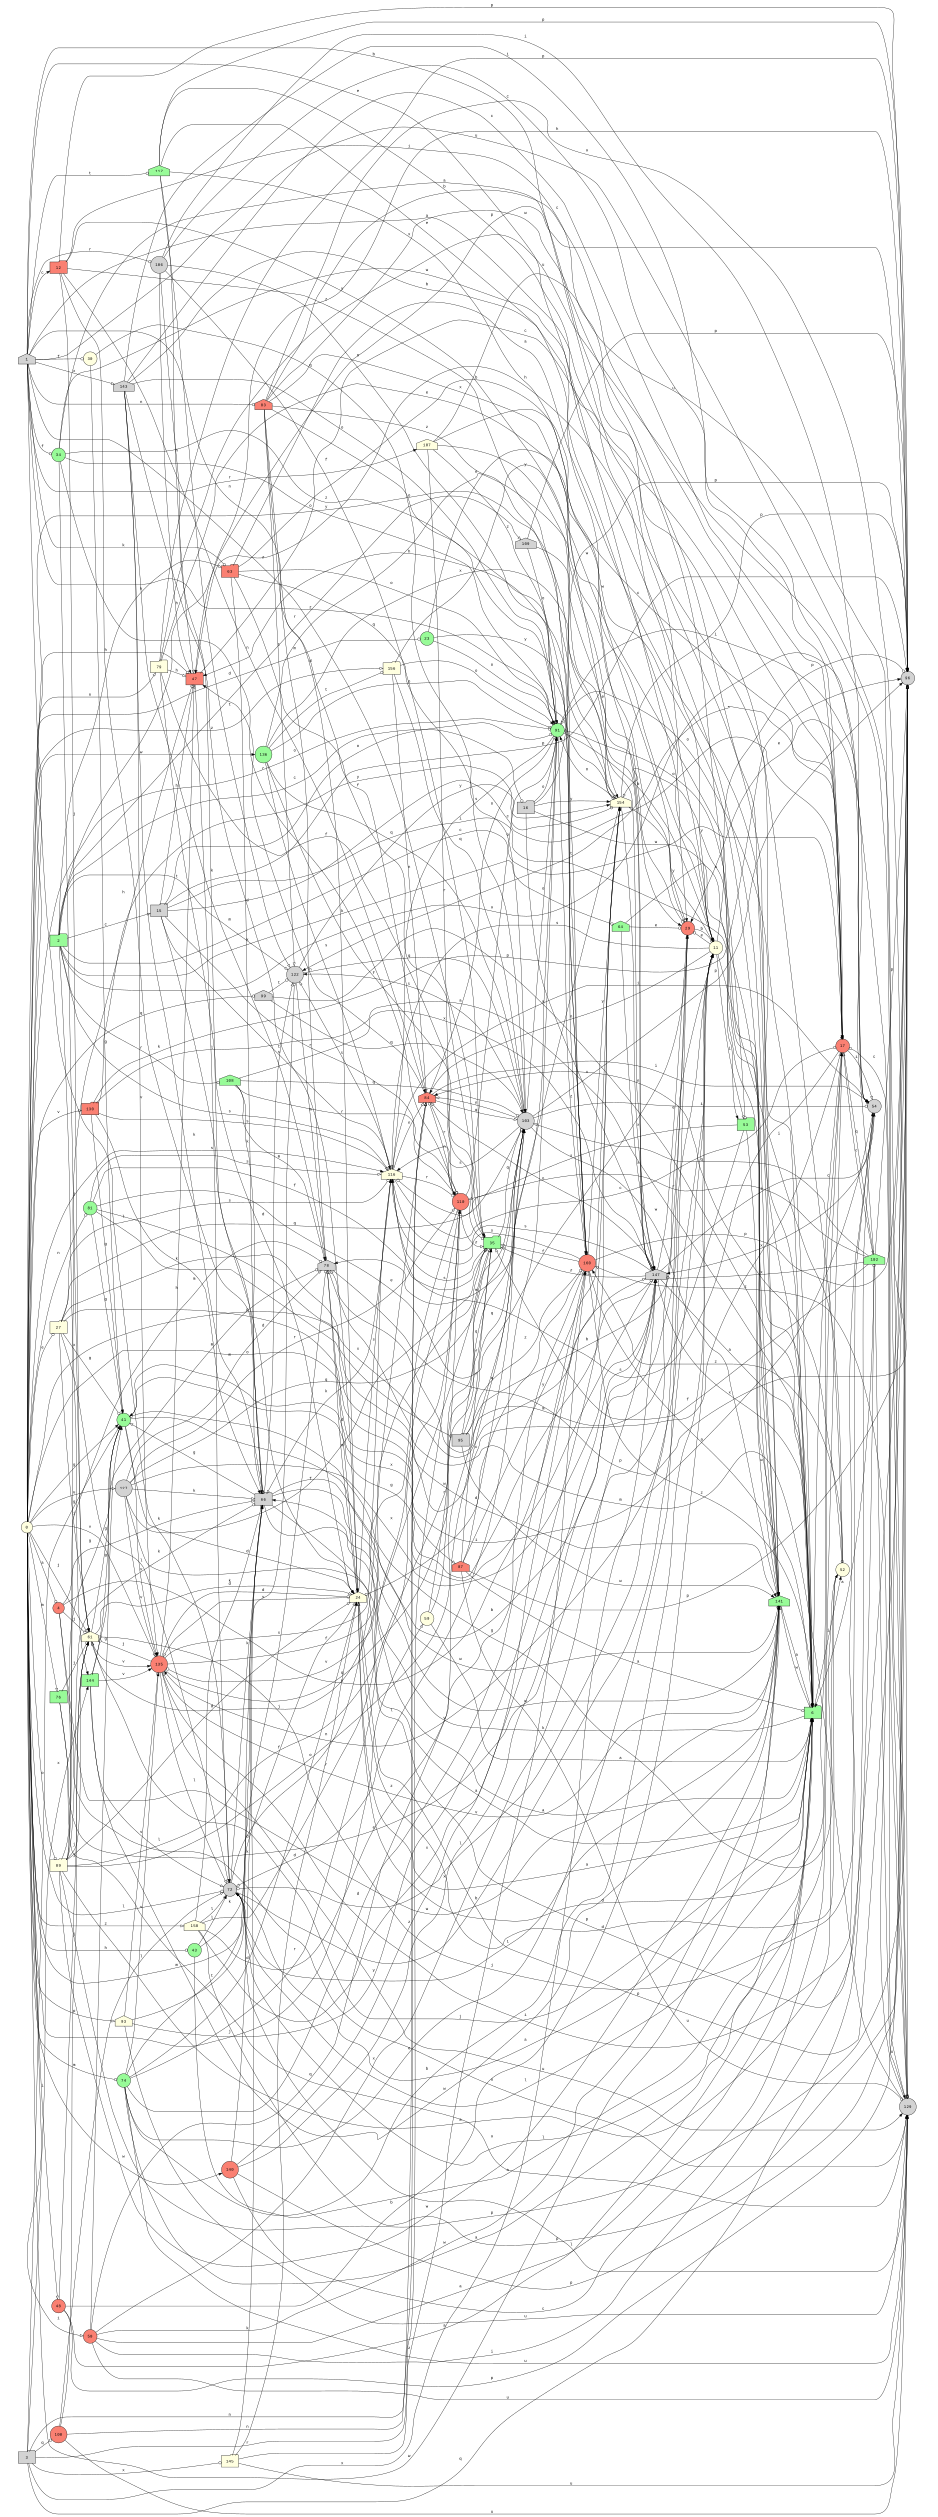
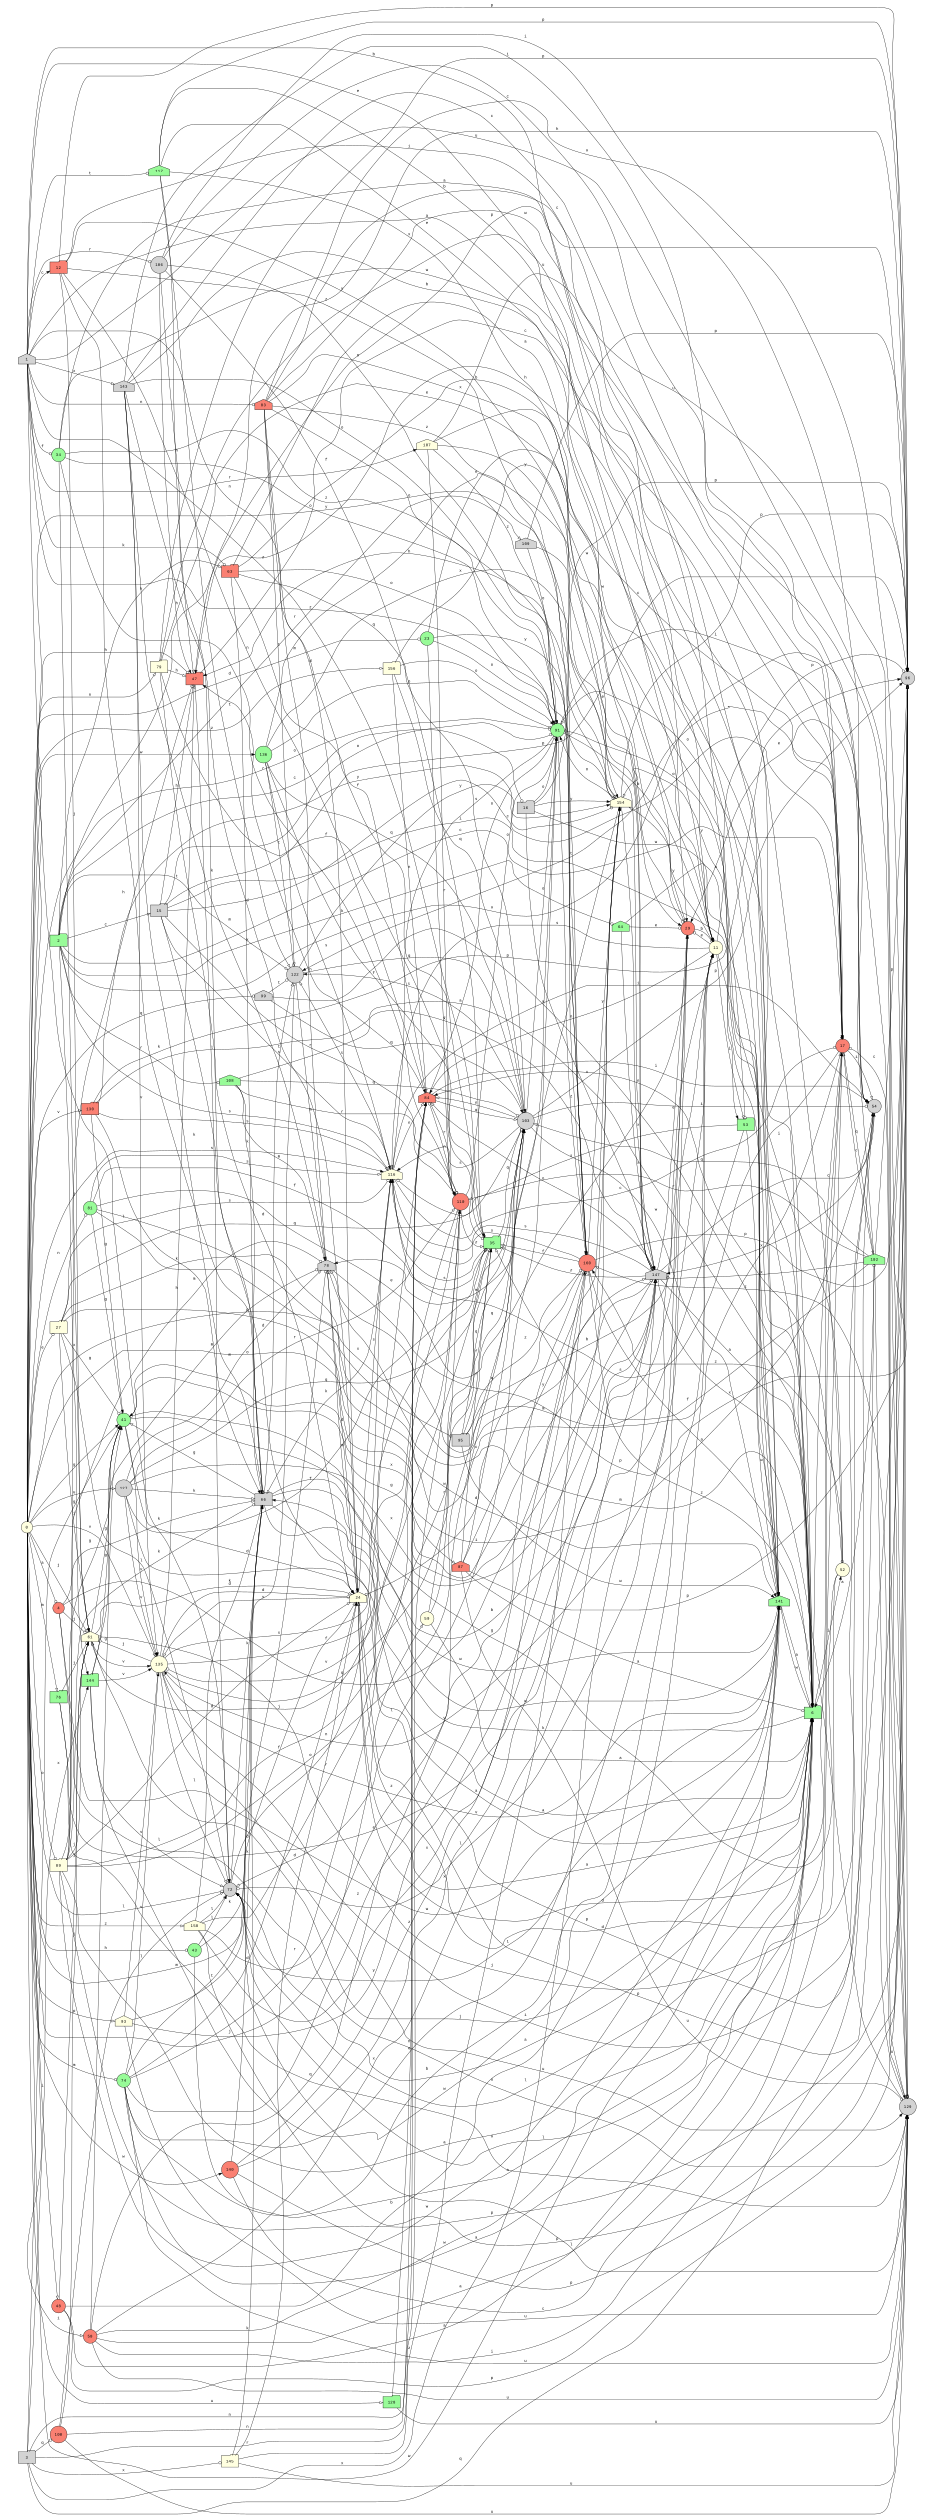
(90, 359) -> none
(315, 702) -> (281, 863)
(428, 1182) -> (439, 919)
(646, 1591) -> none
(159, 1664) -> (159, 1664)
(462, 1821) -> (462, 1821)
(358, 1894) -> (358, 1894)
(619, 2136) -> (480, 2137)
none -> (392, 2402)
